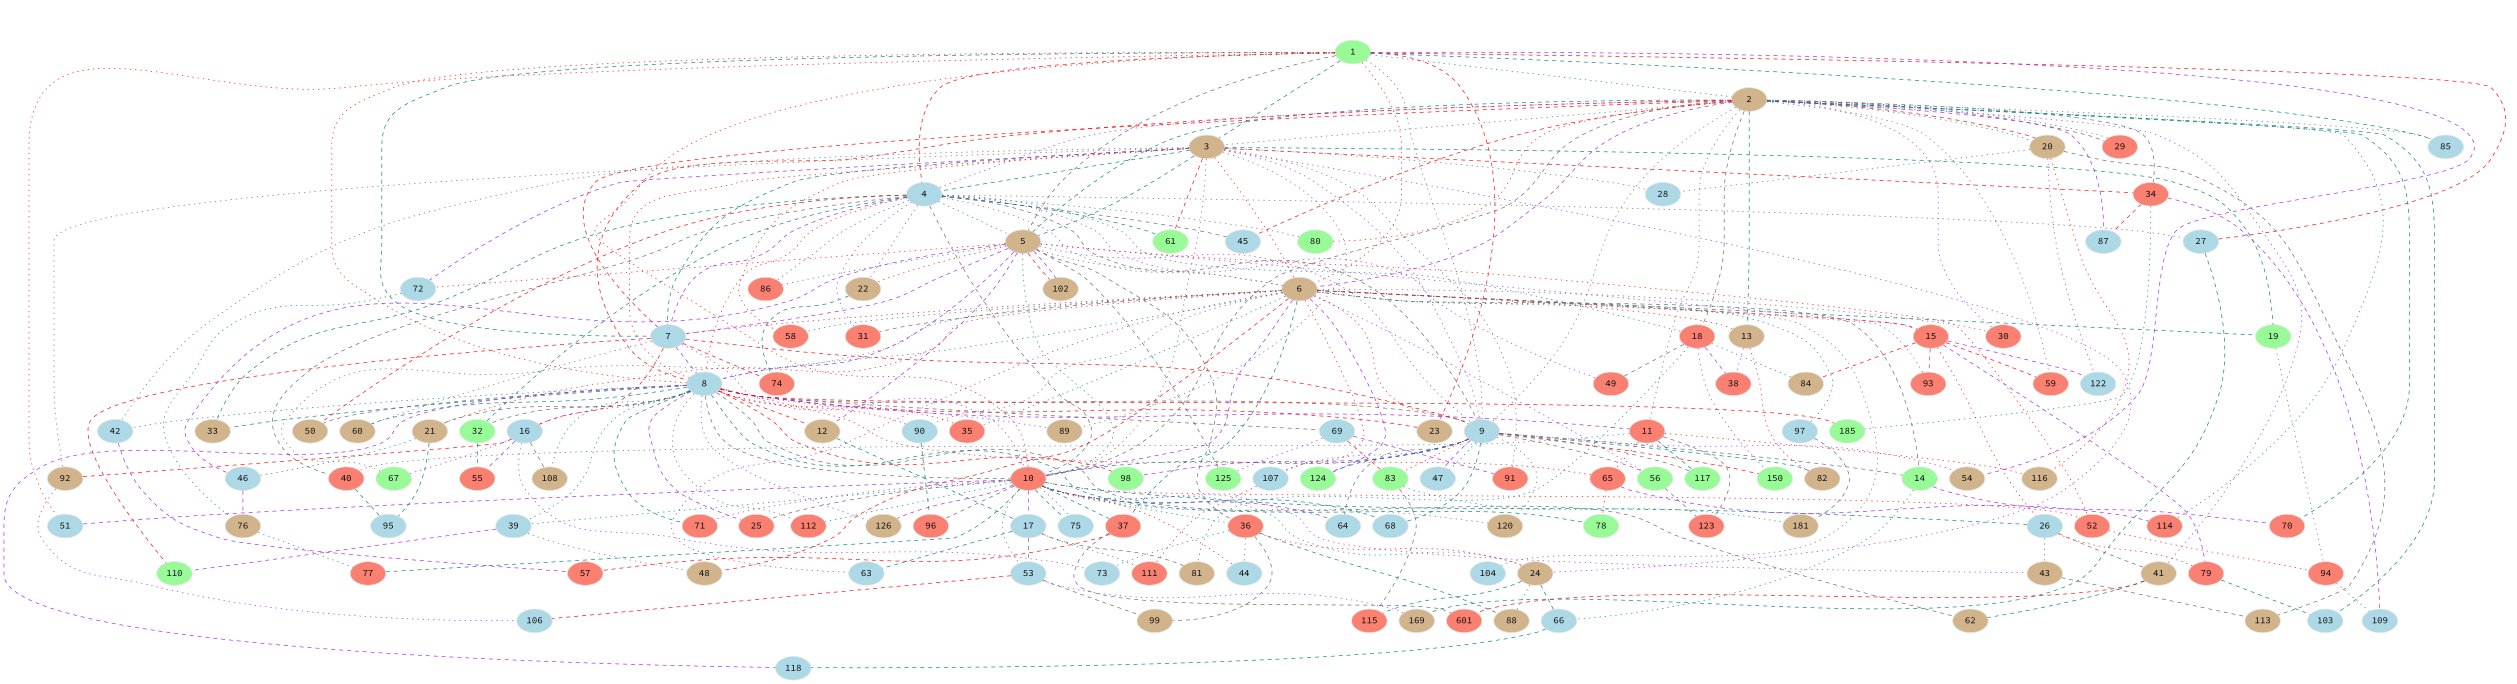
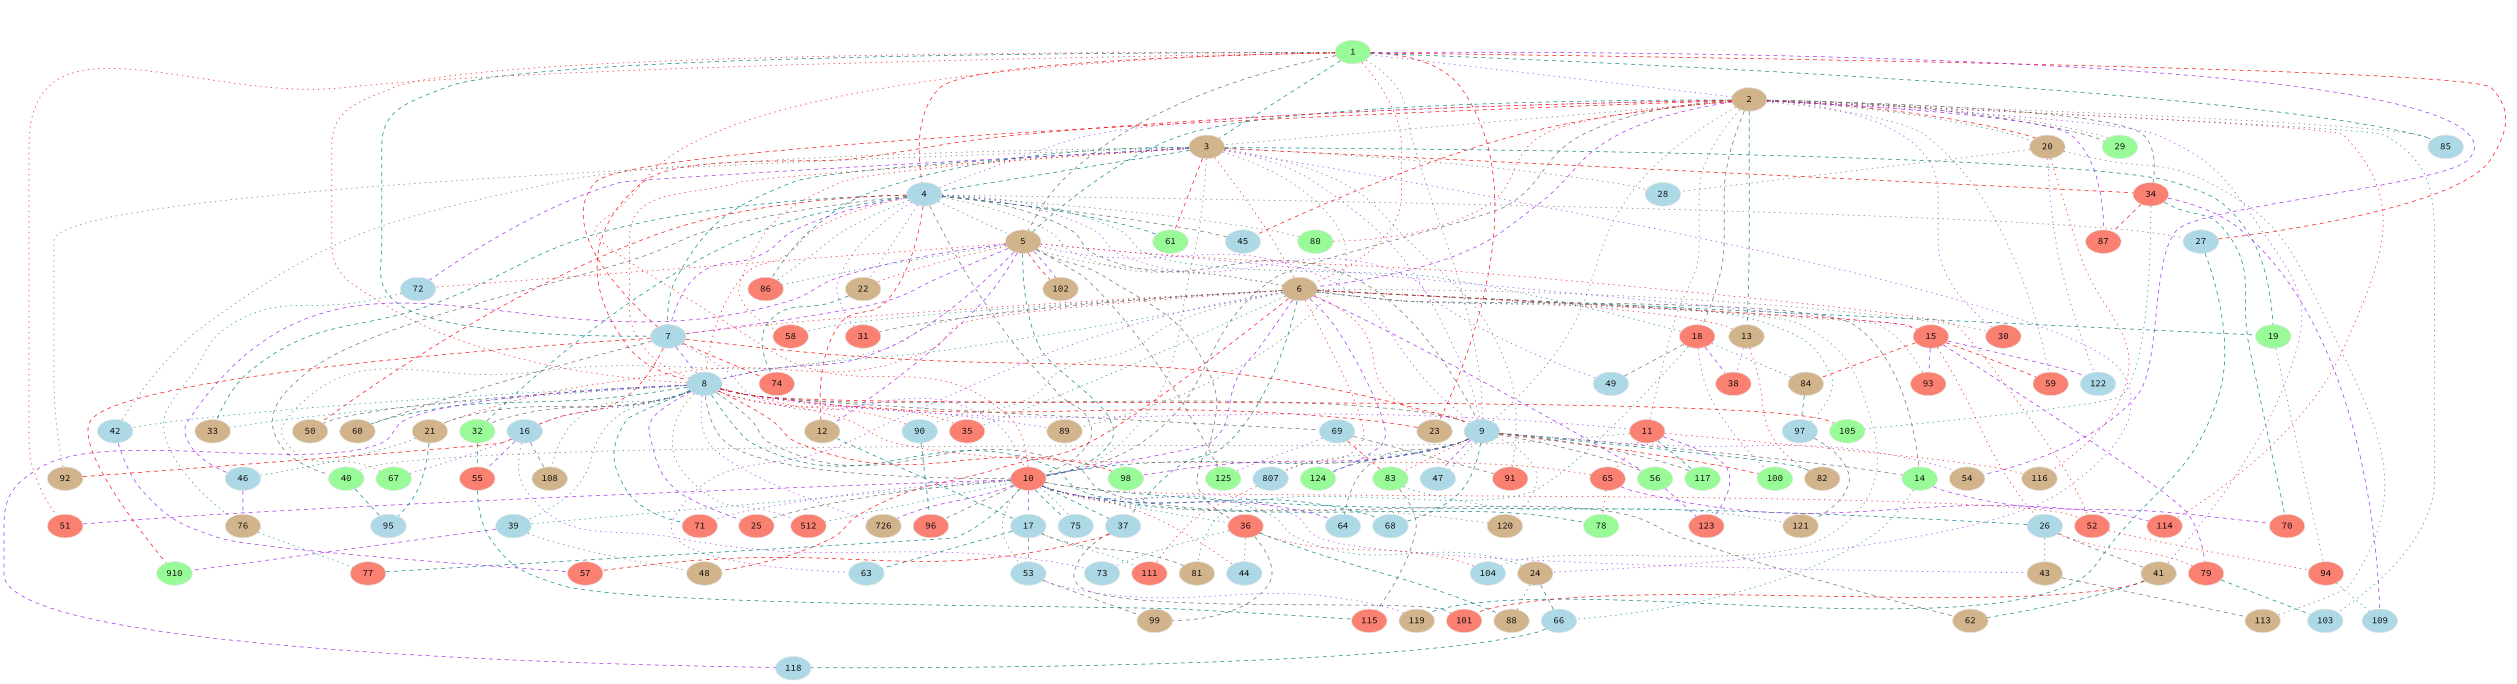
(1551, 76) -> (1551, 76)
(2371, 133) -> (2371, 133)
(2365, 137) -> (2247, 329)
(2120, 147) -> (2120, 147)
(2360, 155) -> (2343, 135)
(1115, 203) -> (940, 172)
(2103, 242) -> (2103, 242)
(2332, 332) -> (2332, 332)
(1472, 376) -> (1472, 376)
(511, 379) -> (511, 379)
(1071, 379) -> (1071, 379)
(1611, 384) -> (1611, 384)
none -> (1803, 407)
(763, 408) -> (865, 312)
(344, 413) -> (344, 413)
(1152, 416) -> (1152, 416)
(1847, 431) -> (1847, 431)
(1438, 459) -> (1438, 459)
(1720, 461) -> (1720, 461)
(346, 479) -> (346, 479)
(1271, 479) -> (1271, 479)
(1775, 479) -> (1775, 479)
(1685, 506) -> (1685, 506)
(65, 526) -> (65, 526)
(808, 526) -> (808, 526)
(883, 526) -> (883, 526)
(1123, 526) -> (1123, 526)
(1801, 526) -> (1801, 526)
(1424, 549) -> (1367, 550)
(174, 573) -> (174, 573)
(1445, 598) -> (887, 604)
(535, 621) -> none
(1417, 621) -> (1417, 621)
(1464, 621) -> (1464, 621)
